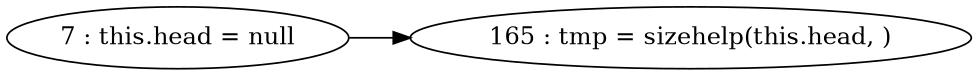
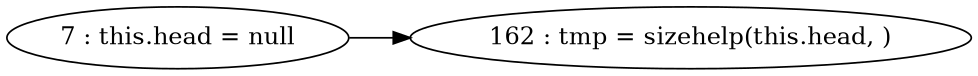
(691, 38) -> (691, 38)
